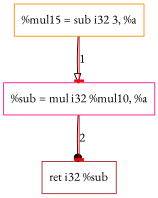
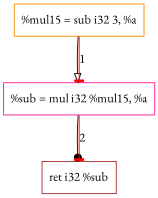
(79, 99) -> (79, 99)
